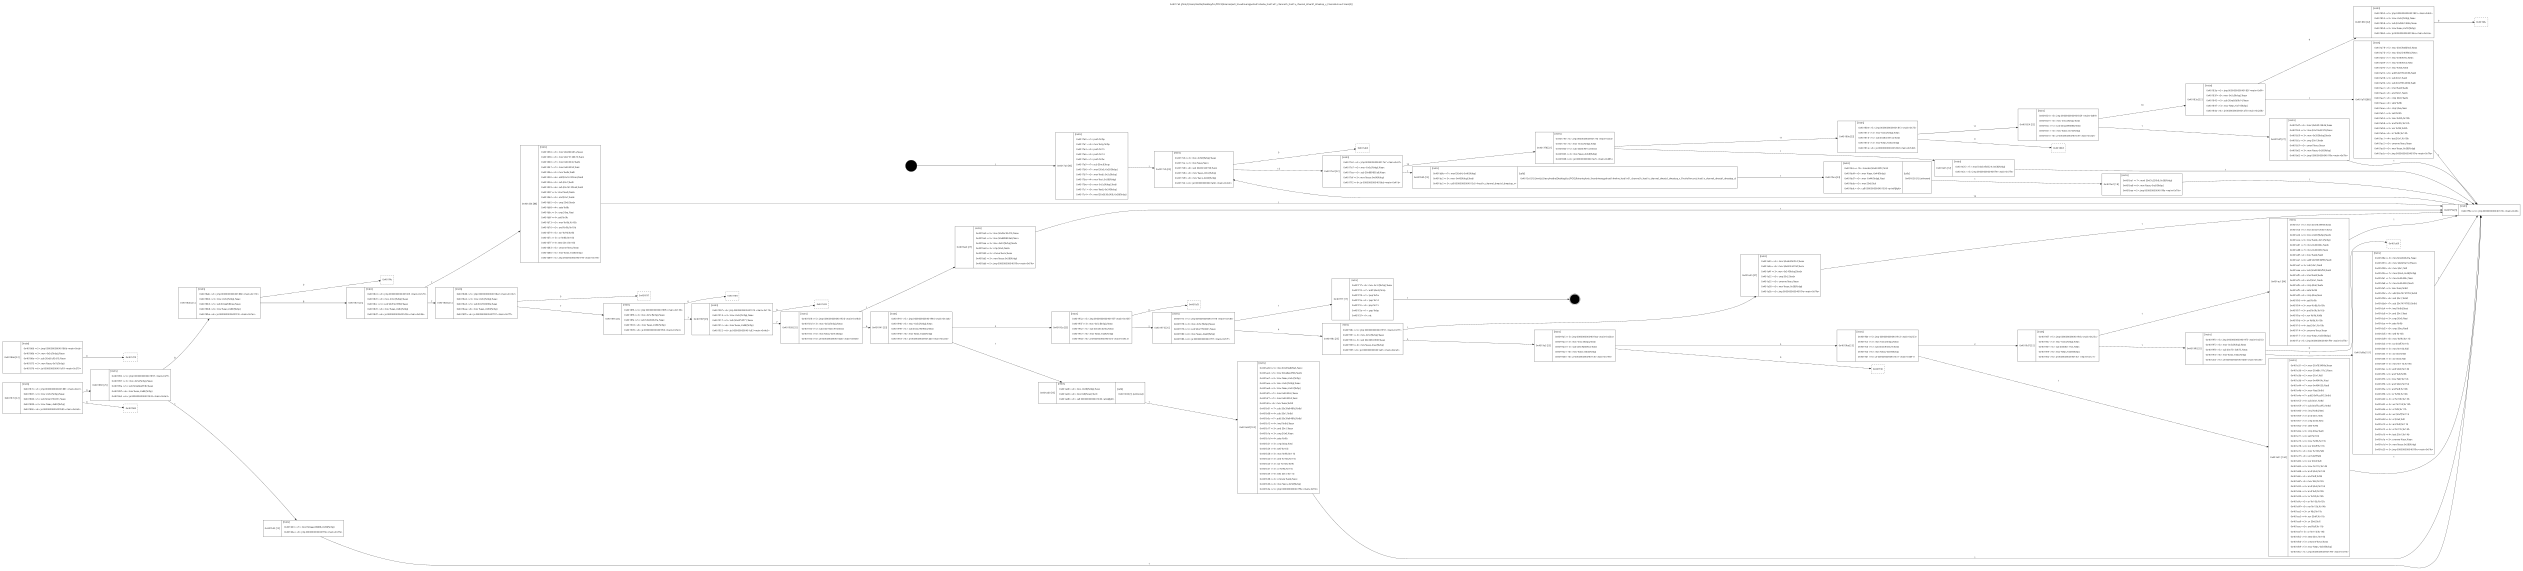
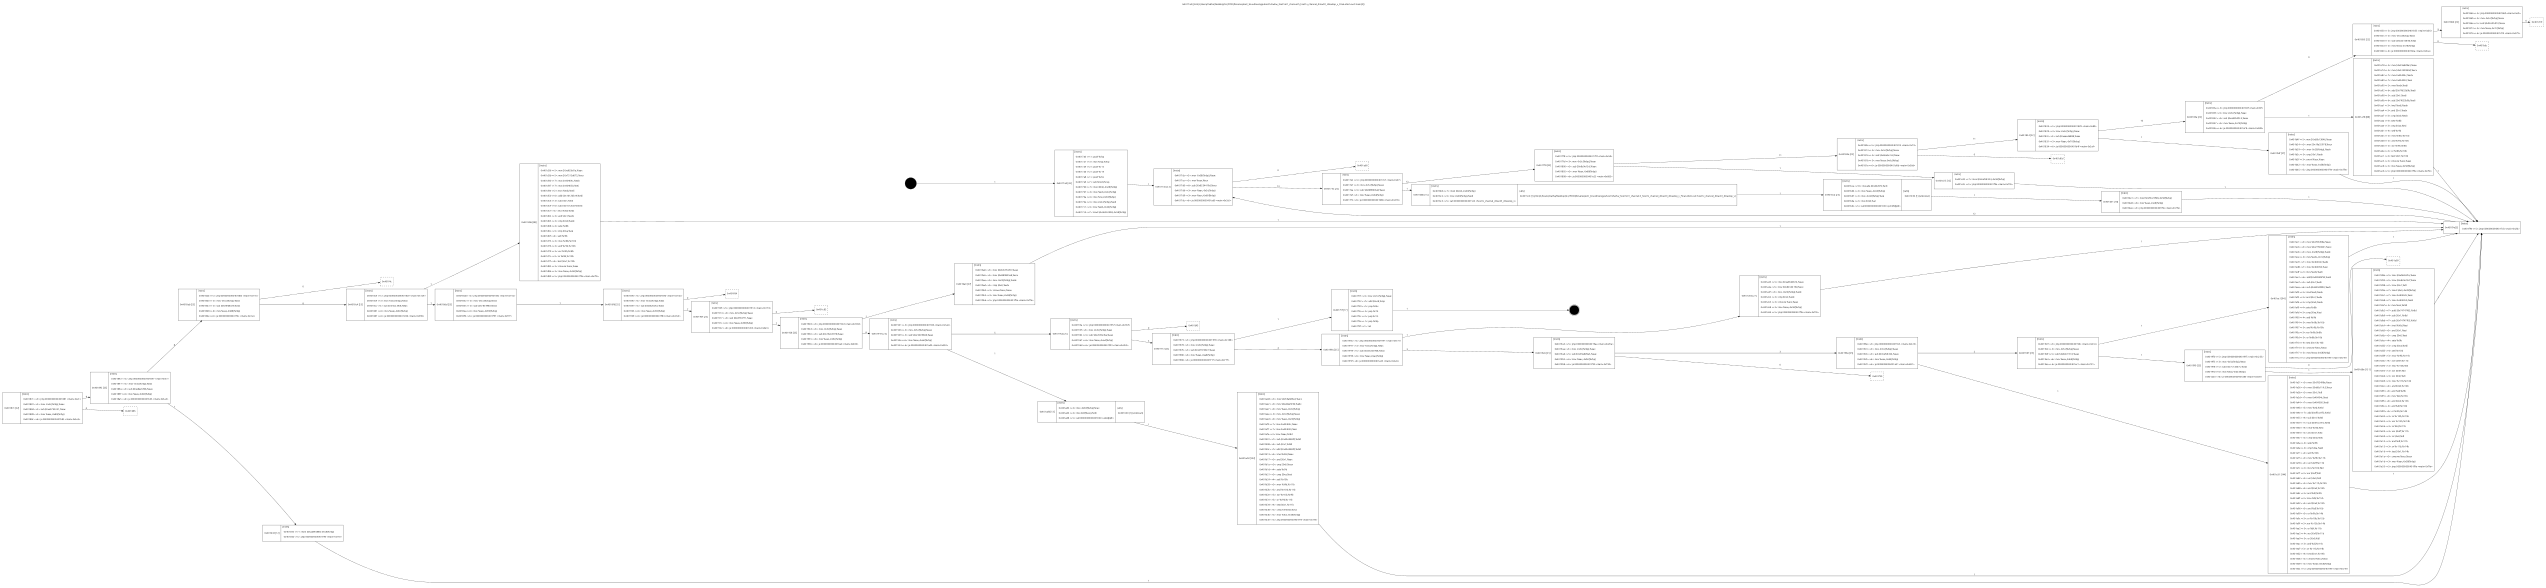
none -> (2437, 31)
(644, 296) -> none
